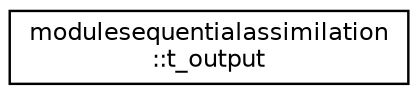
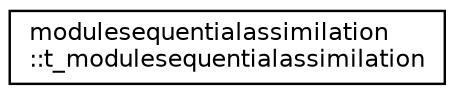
(209, 47) -> (227, 47)
